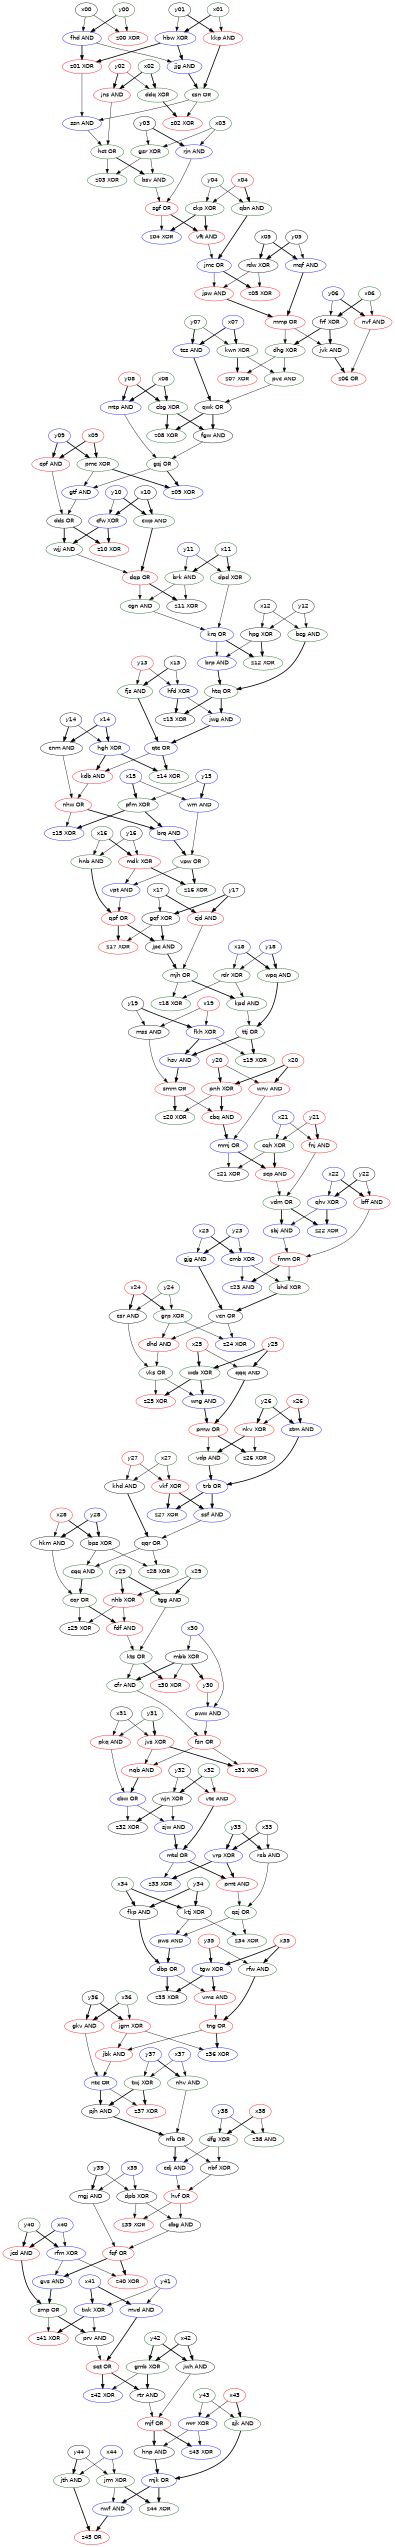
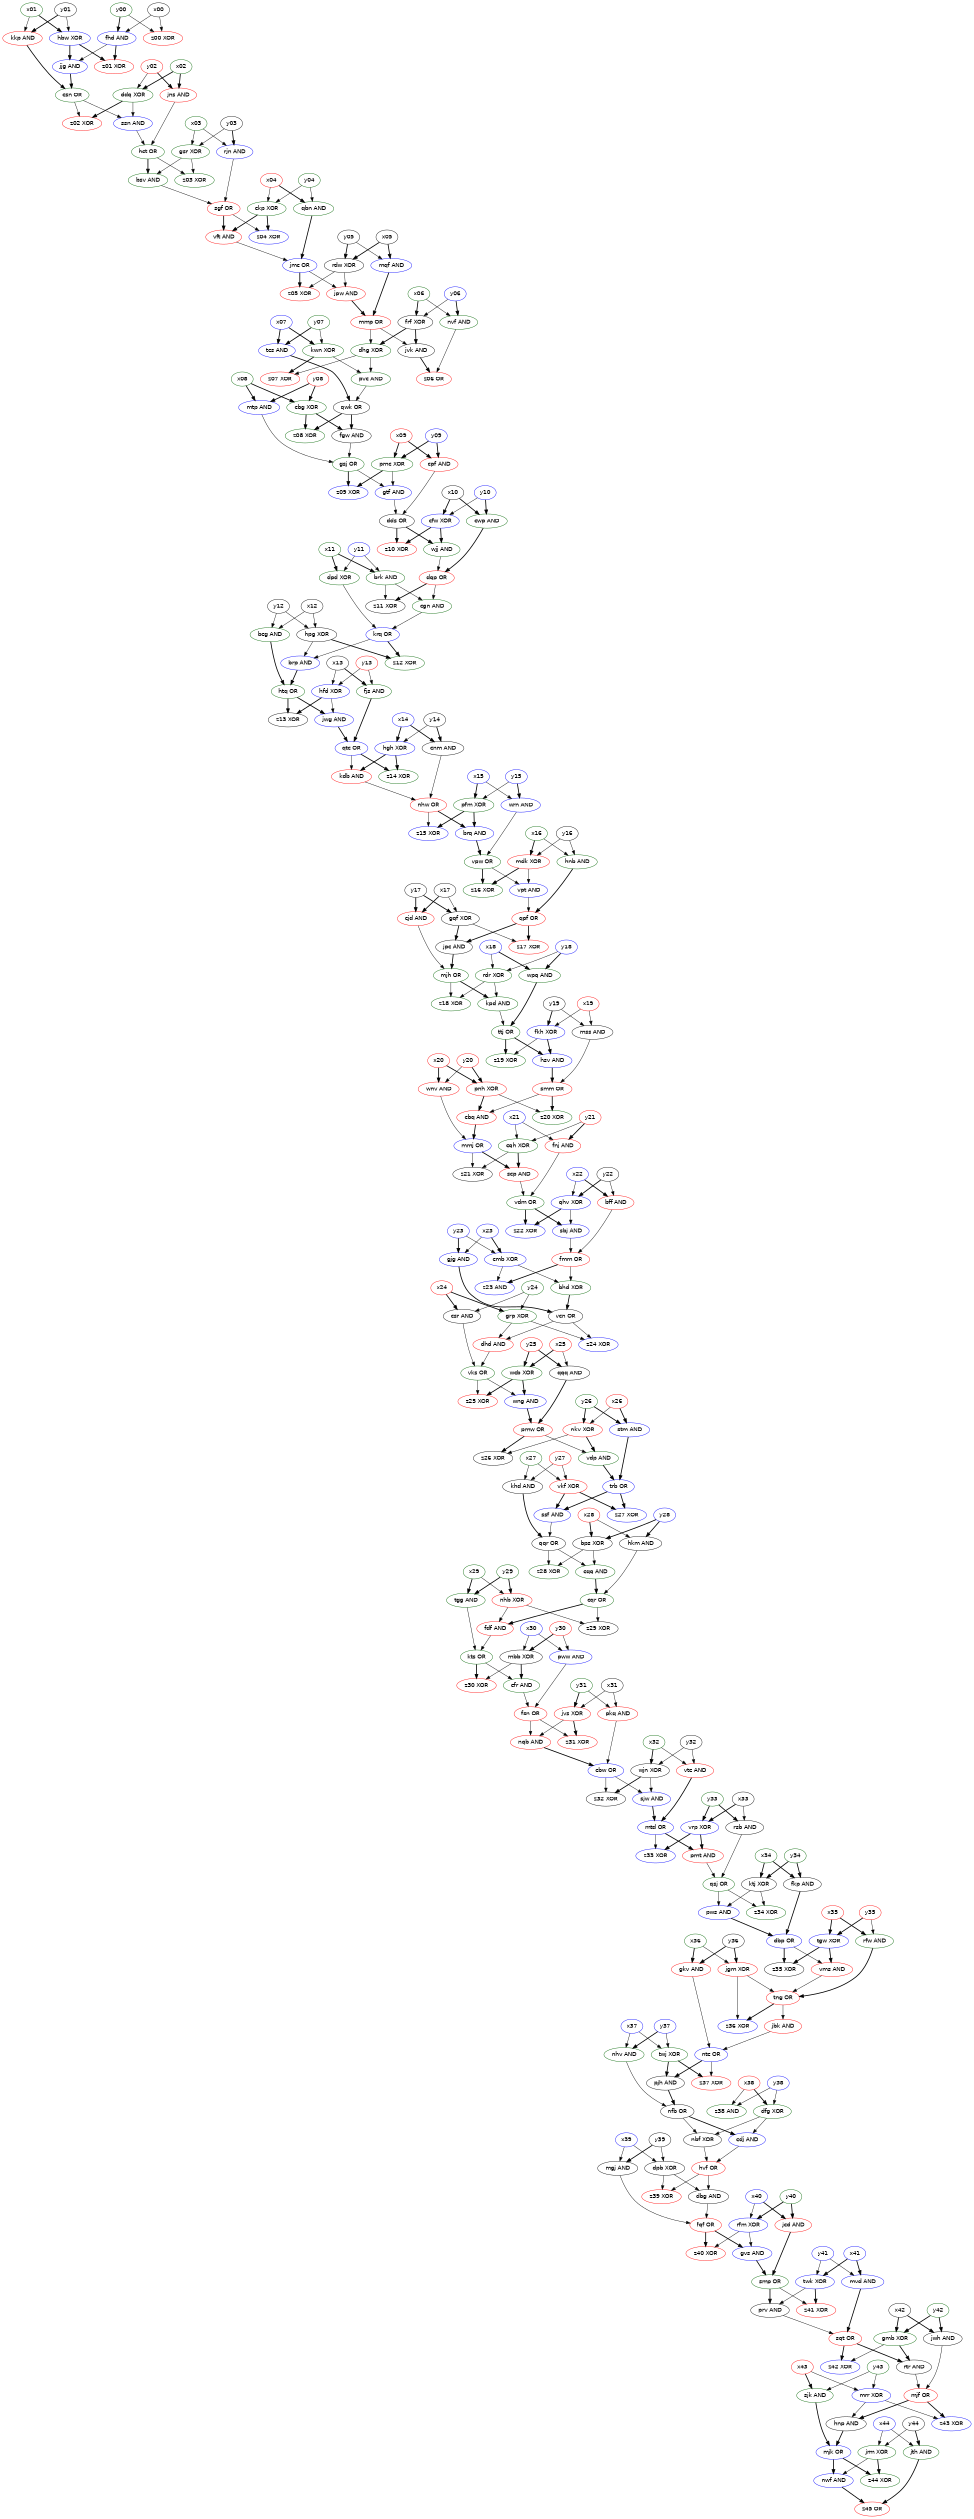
(82, 93) -> (133, 107)
(373, 322) -> (459, 322)
(196, 1670) -> (543, 1641)
(123, 2039) -> (759, 1983)
